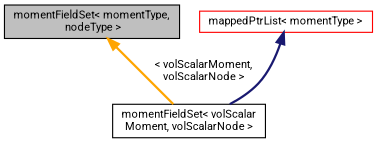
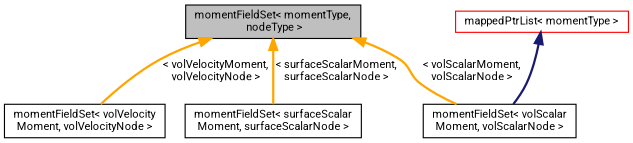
none -> (85, 121)
none -> (273, 121)
